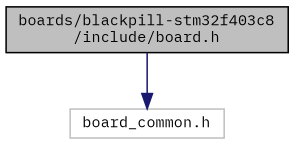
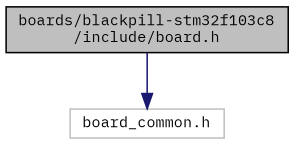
(147, 30) -> (147, 30)
